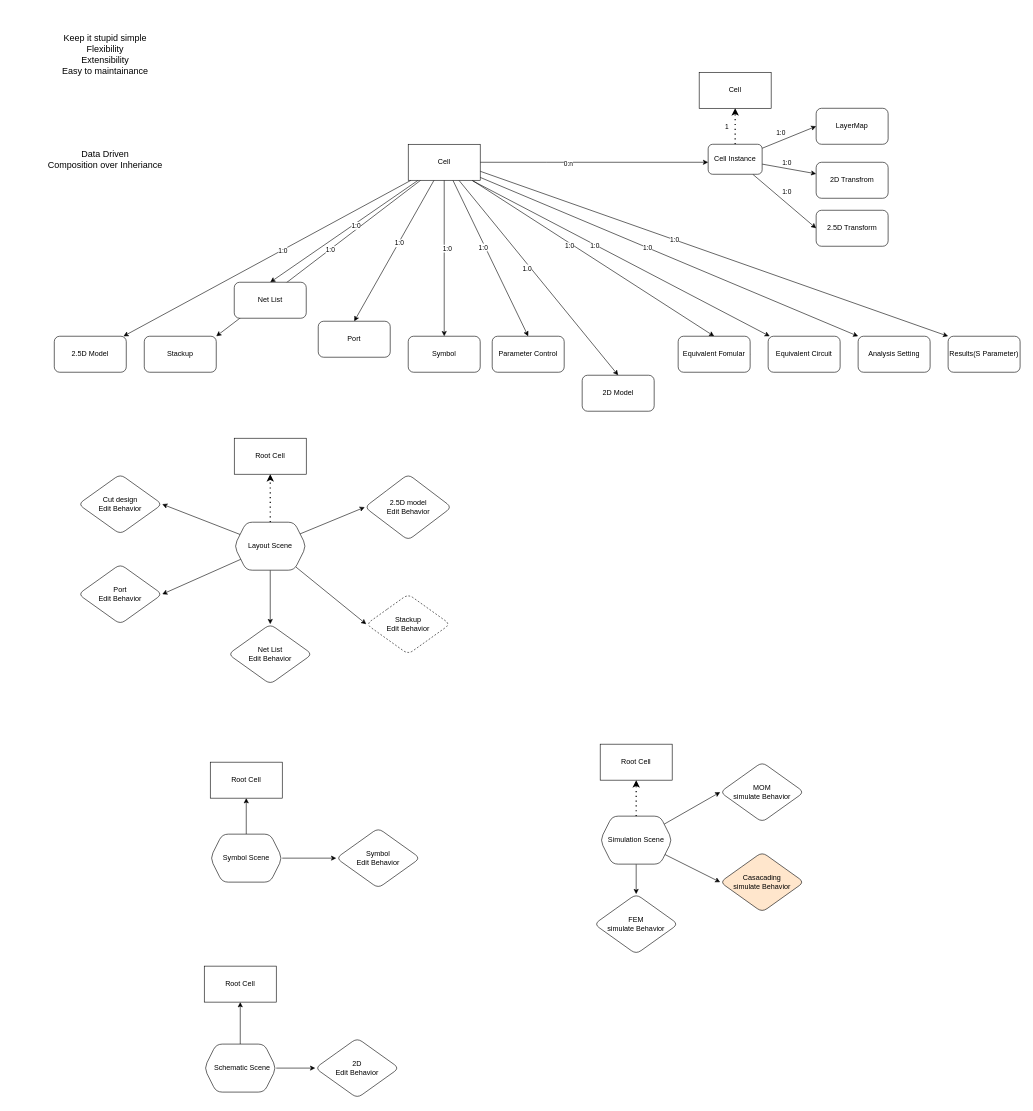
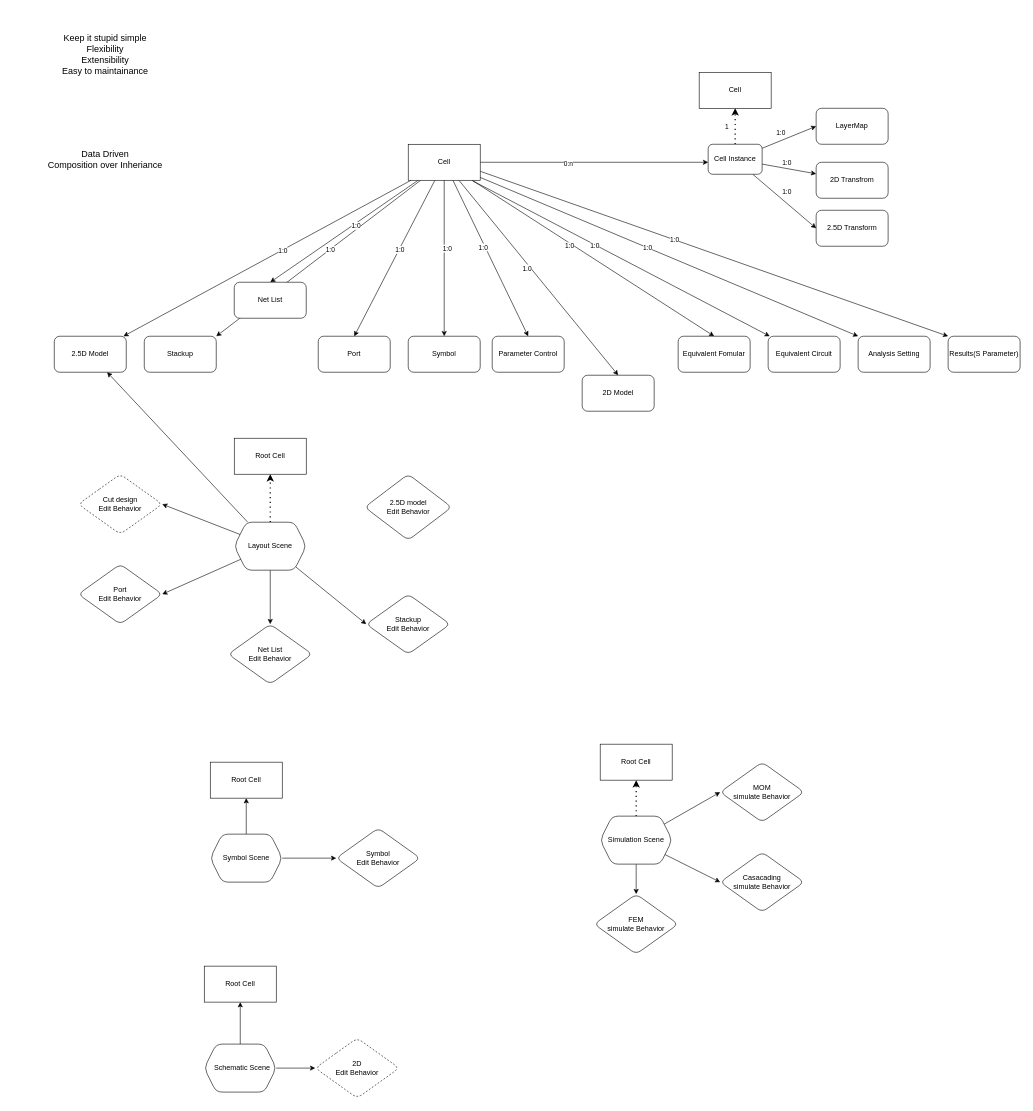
(354, 339) -> (354, 354)
(120, 504) -> (120, 504)
(331, 521) -> (117, 383)
(408, 624) -> (408, 624)
(762, 882) -> (762, 882)
(357, 1068) -> (357, 1068)
